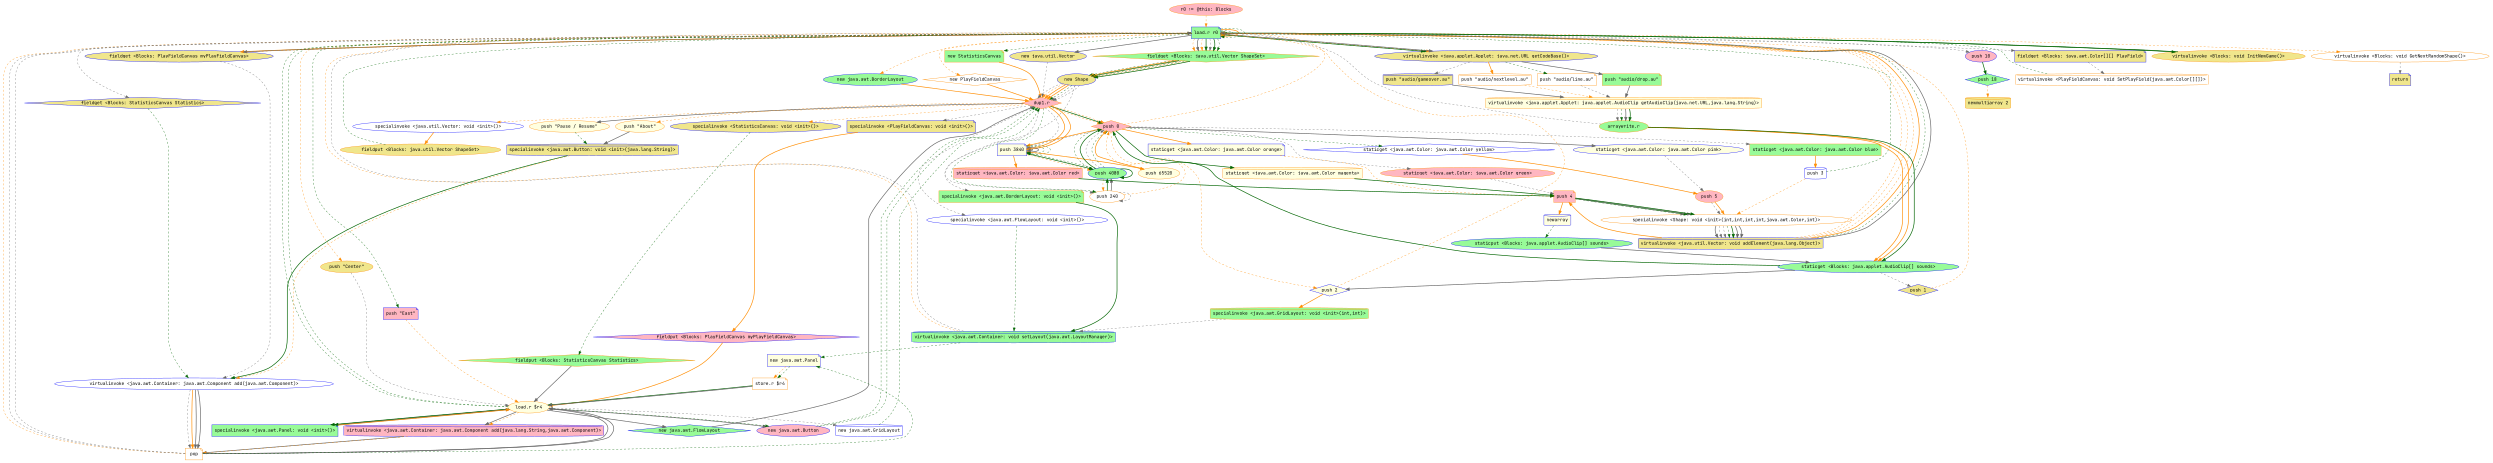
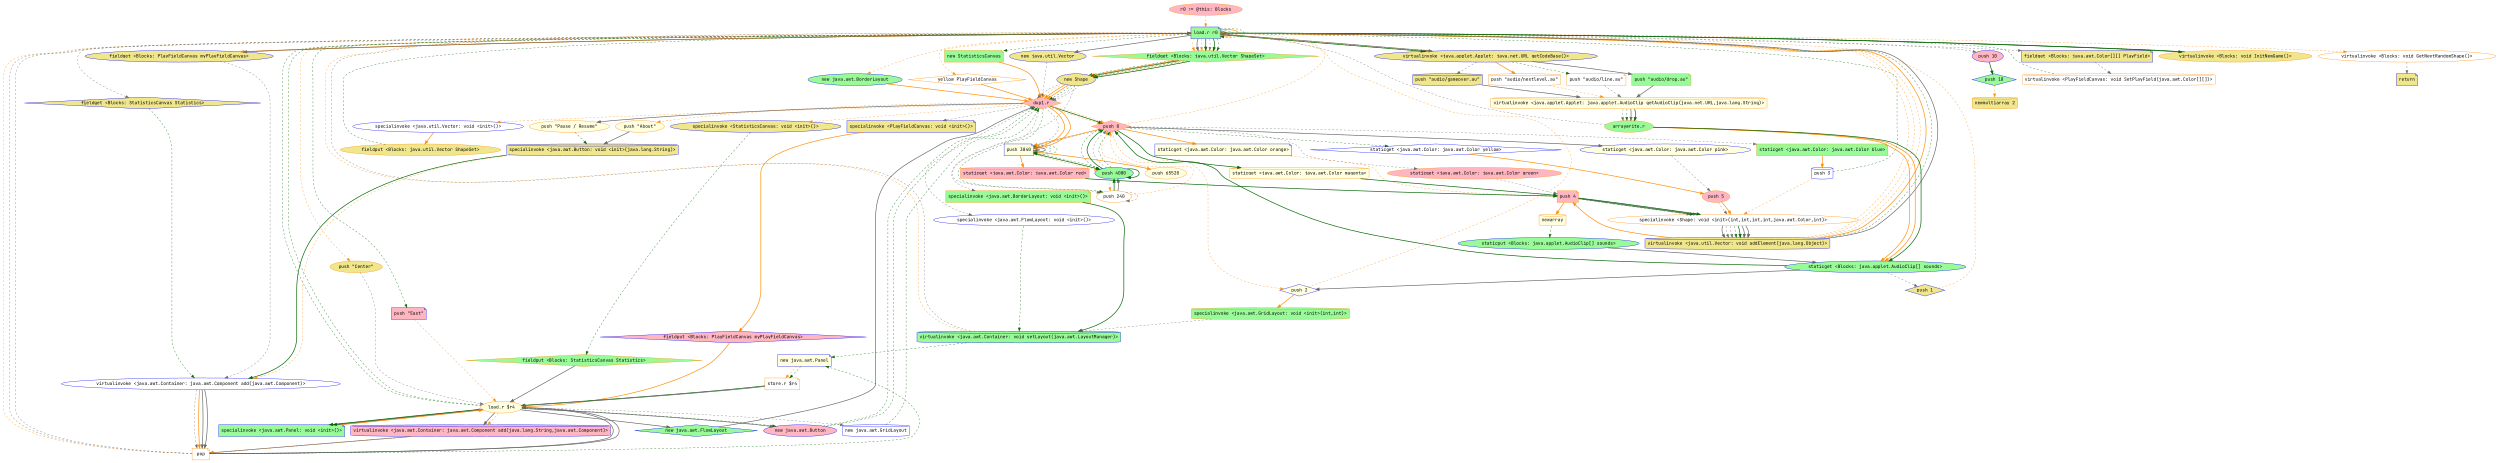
(975, 80) -> (967, 80)
(1108, 160) -> (1116, 160)
(1557, 220) -> (1553, 220)
